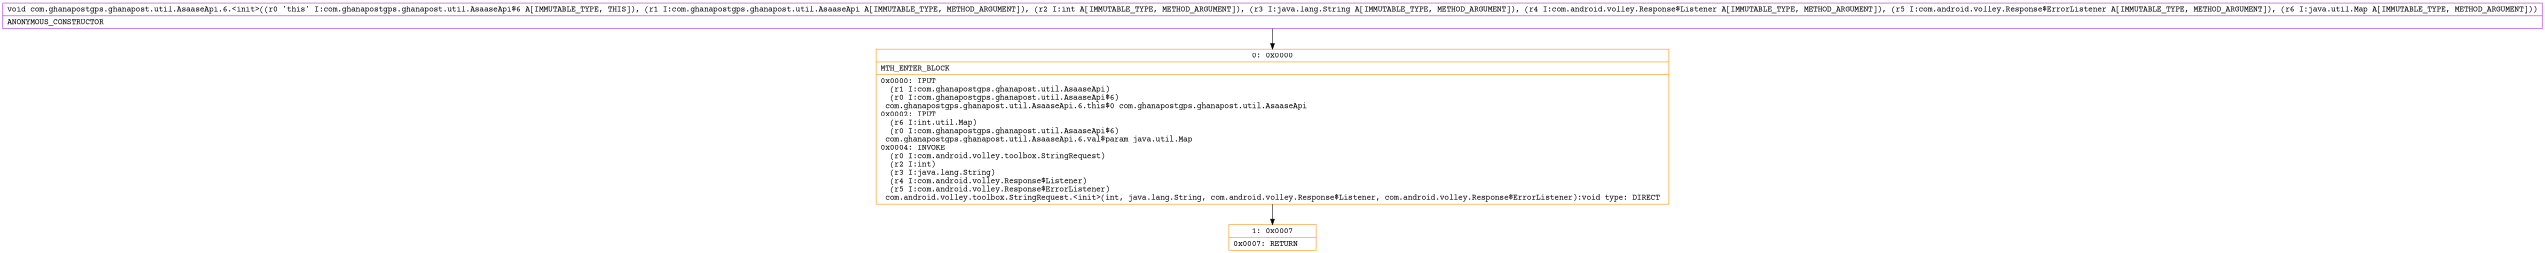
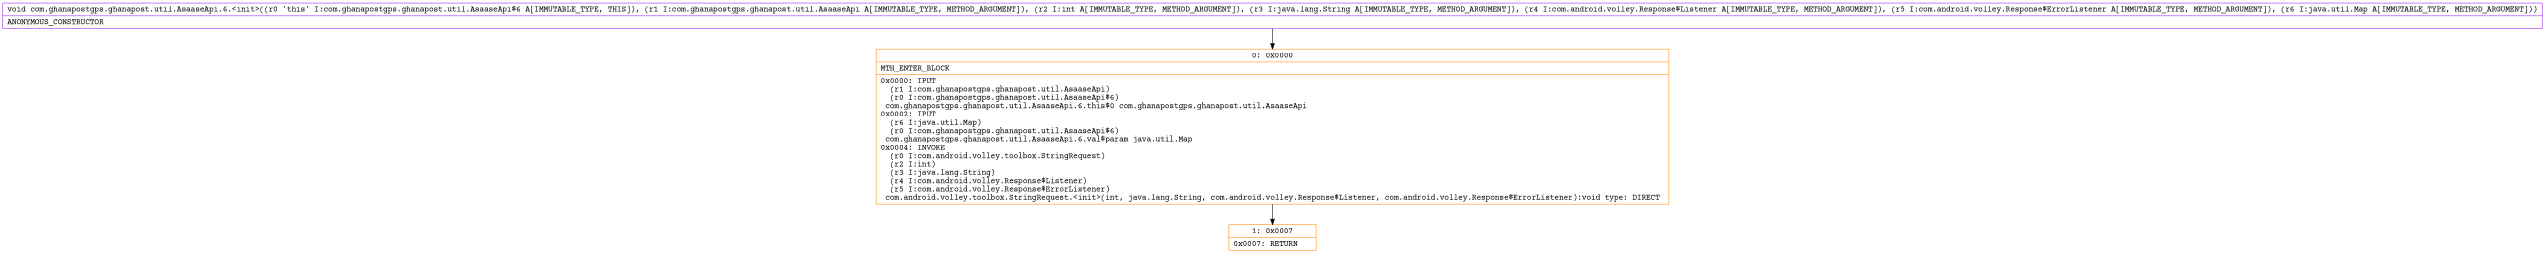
(929, 122) -> (931, 122)
